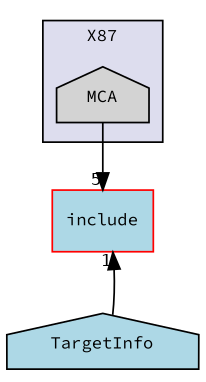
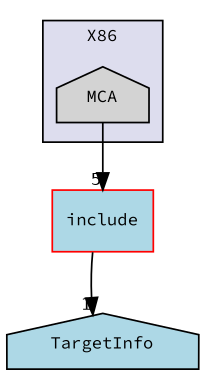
(103, 37) -> (103, 37)
(114, 292) -> (91, 275)
